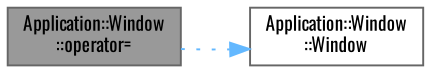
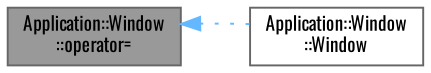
(205, 49) -> (225, 24)
